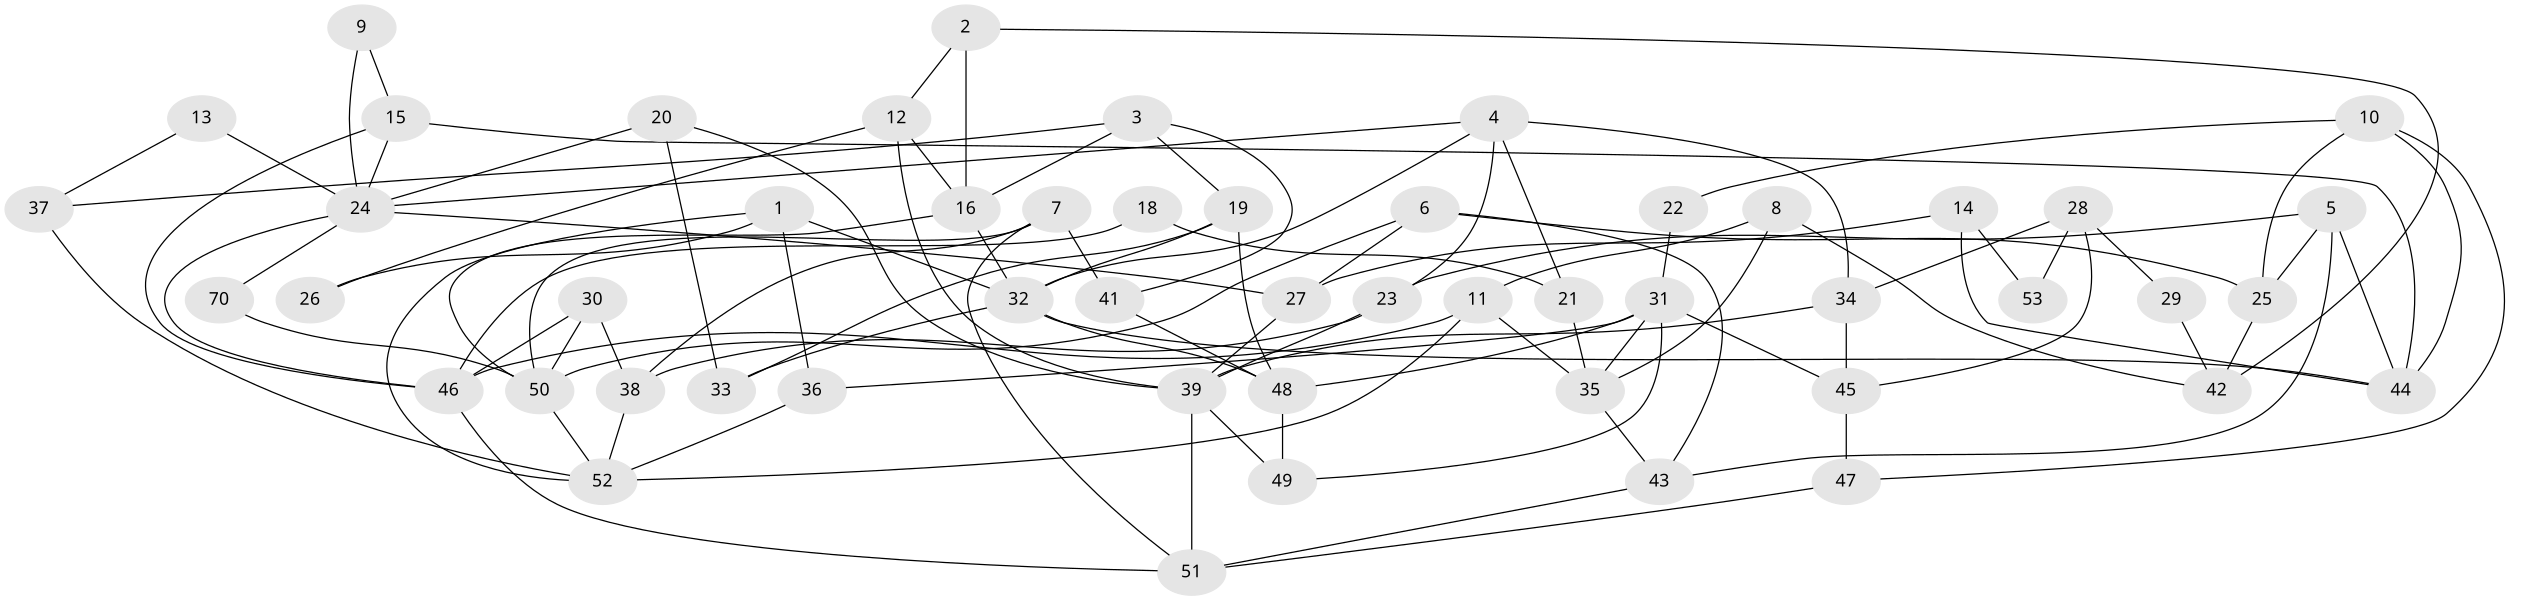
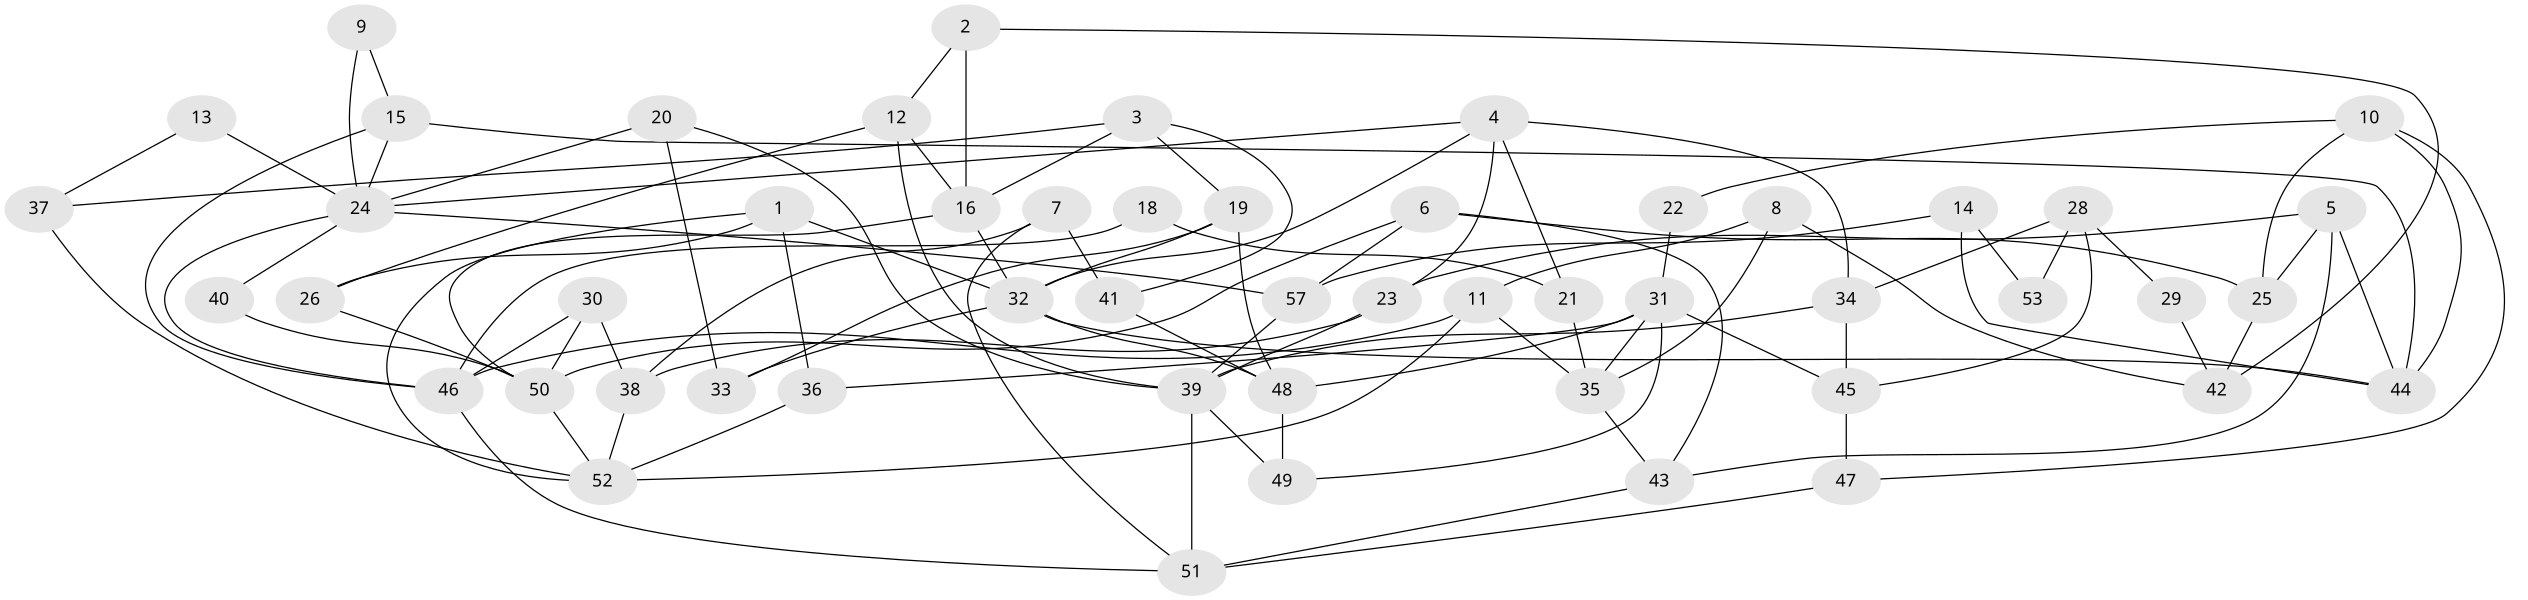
(739, 237) -> (427, 342)
(219, 300) -> (219, 300)
(1296, 300) -> (1296, 300)
